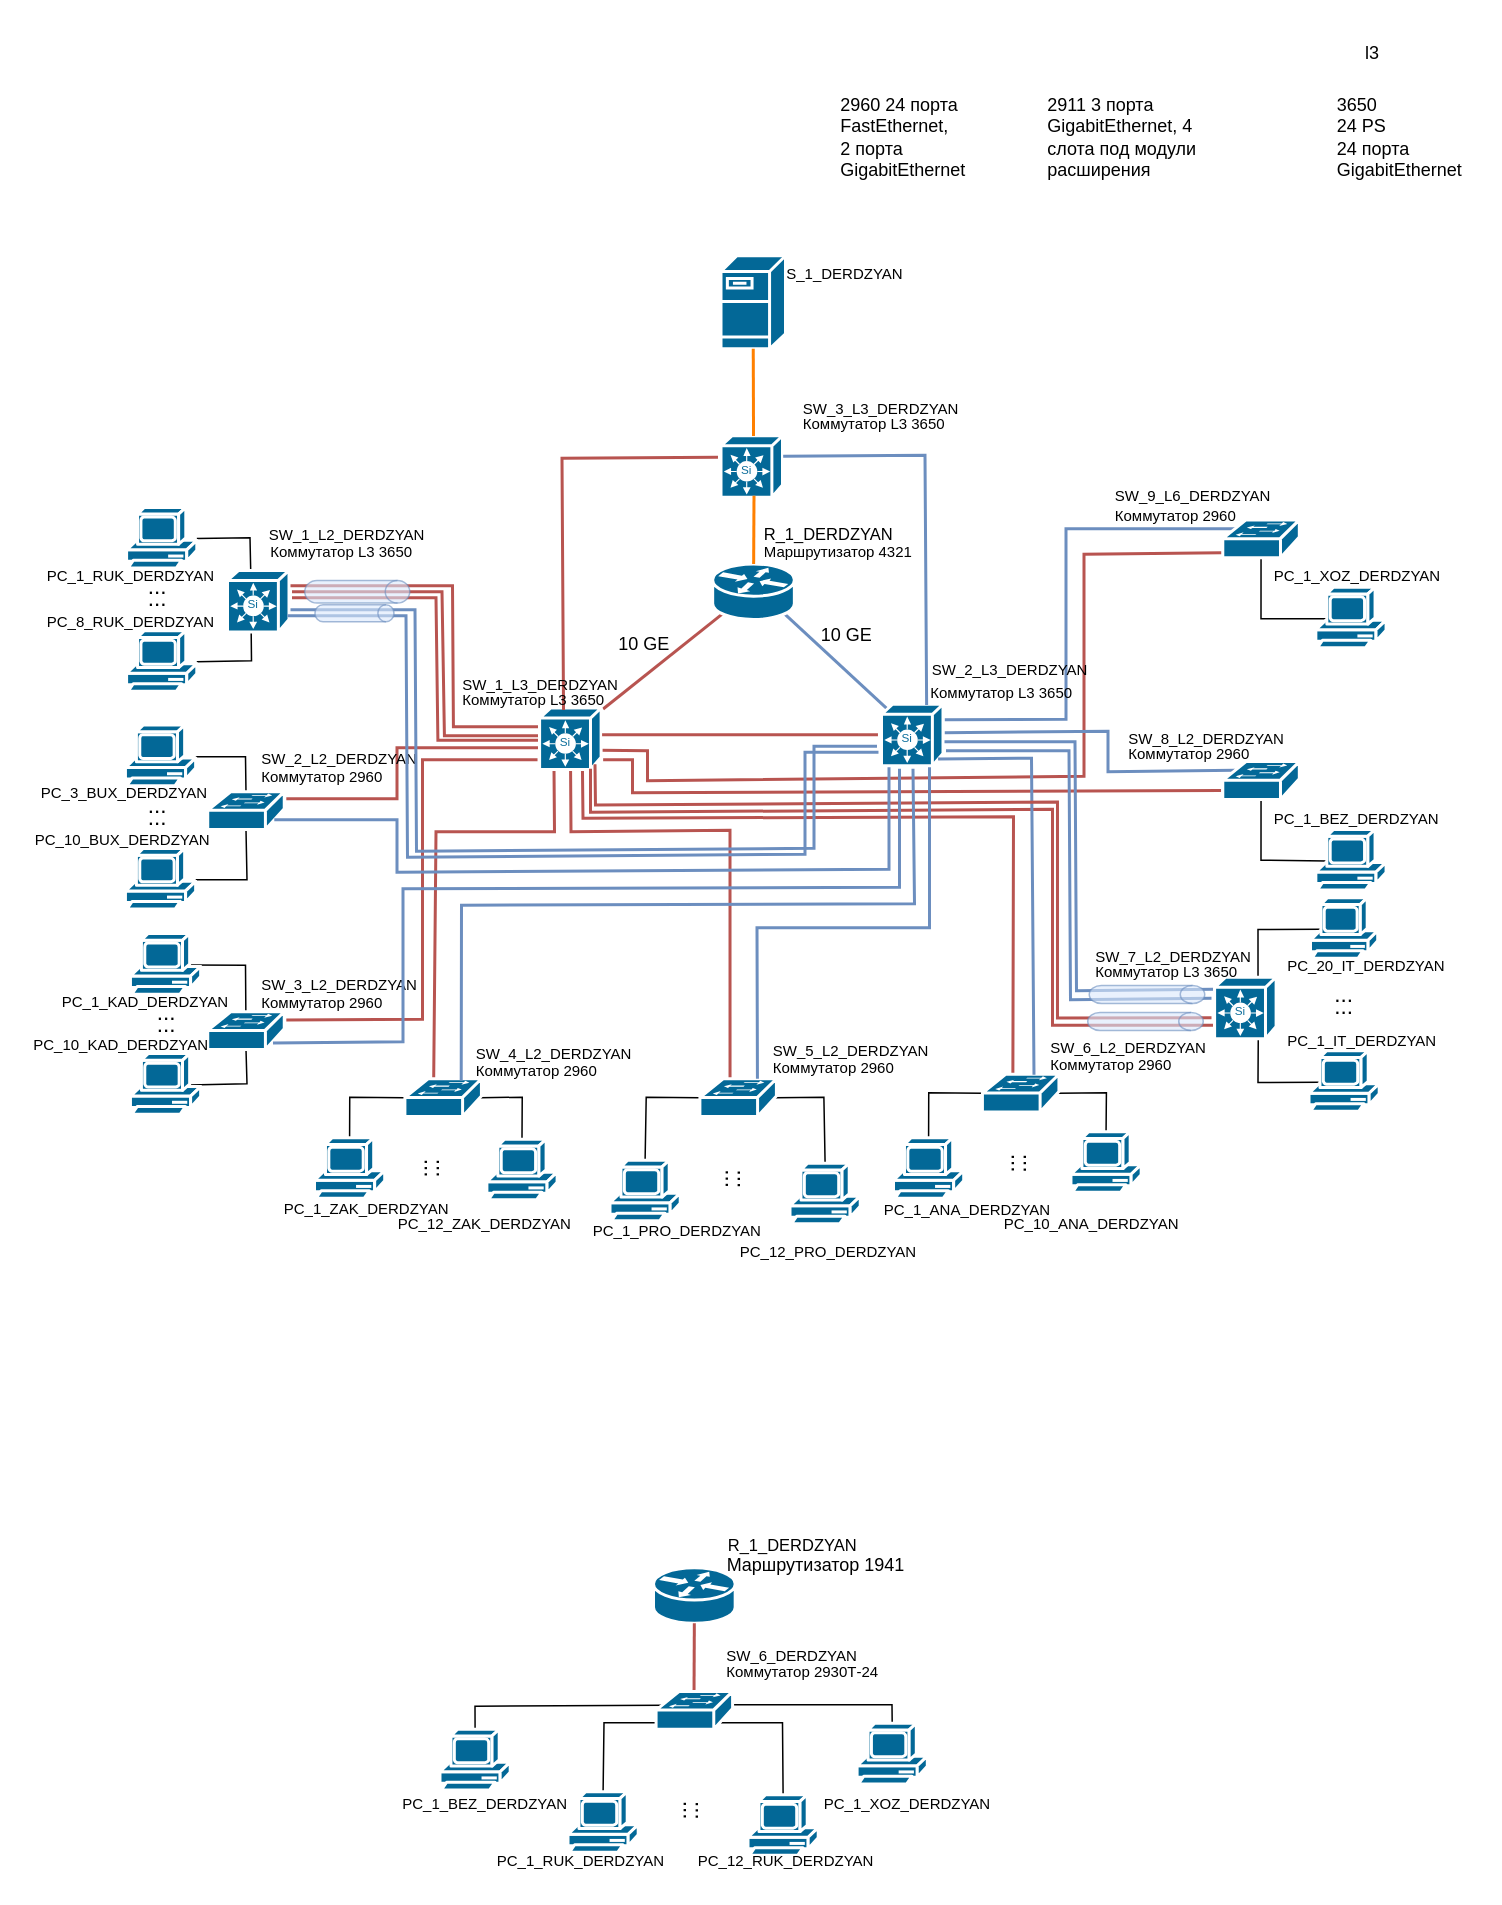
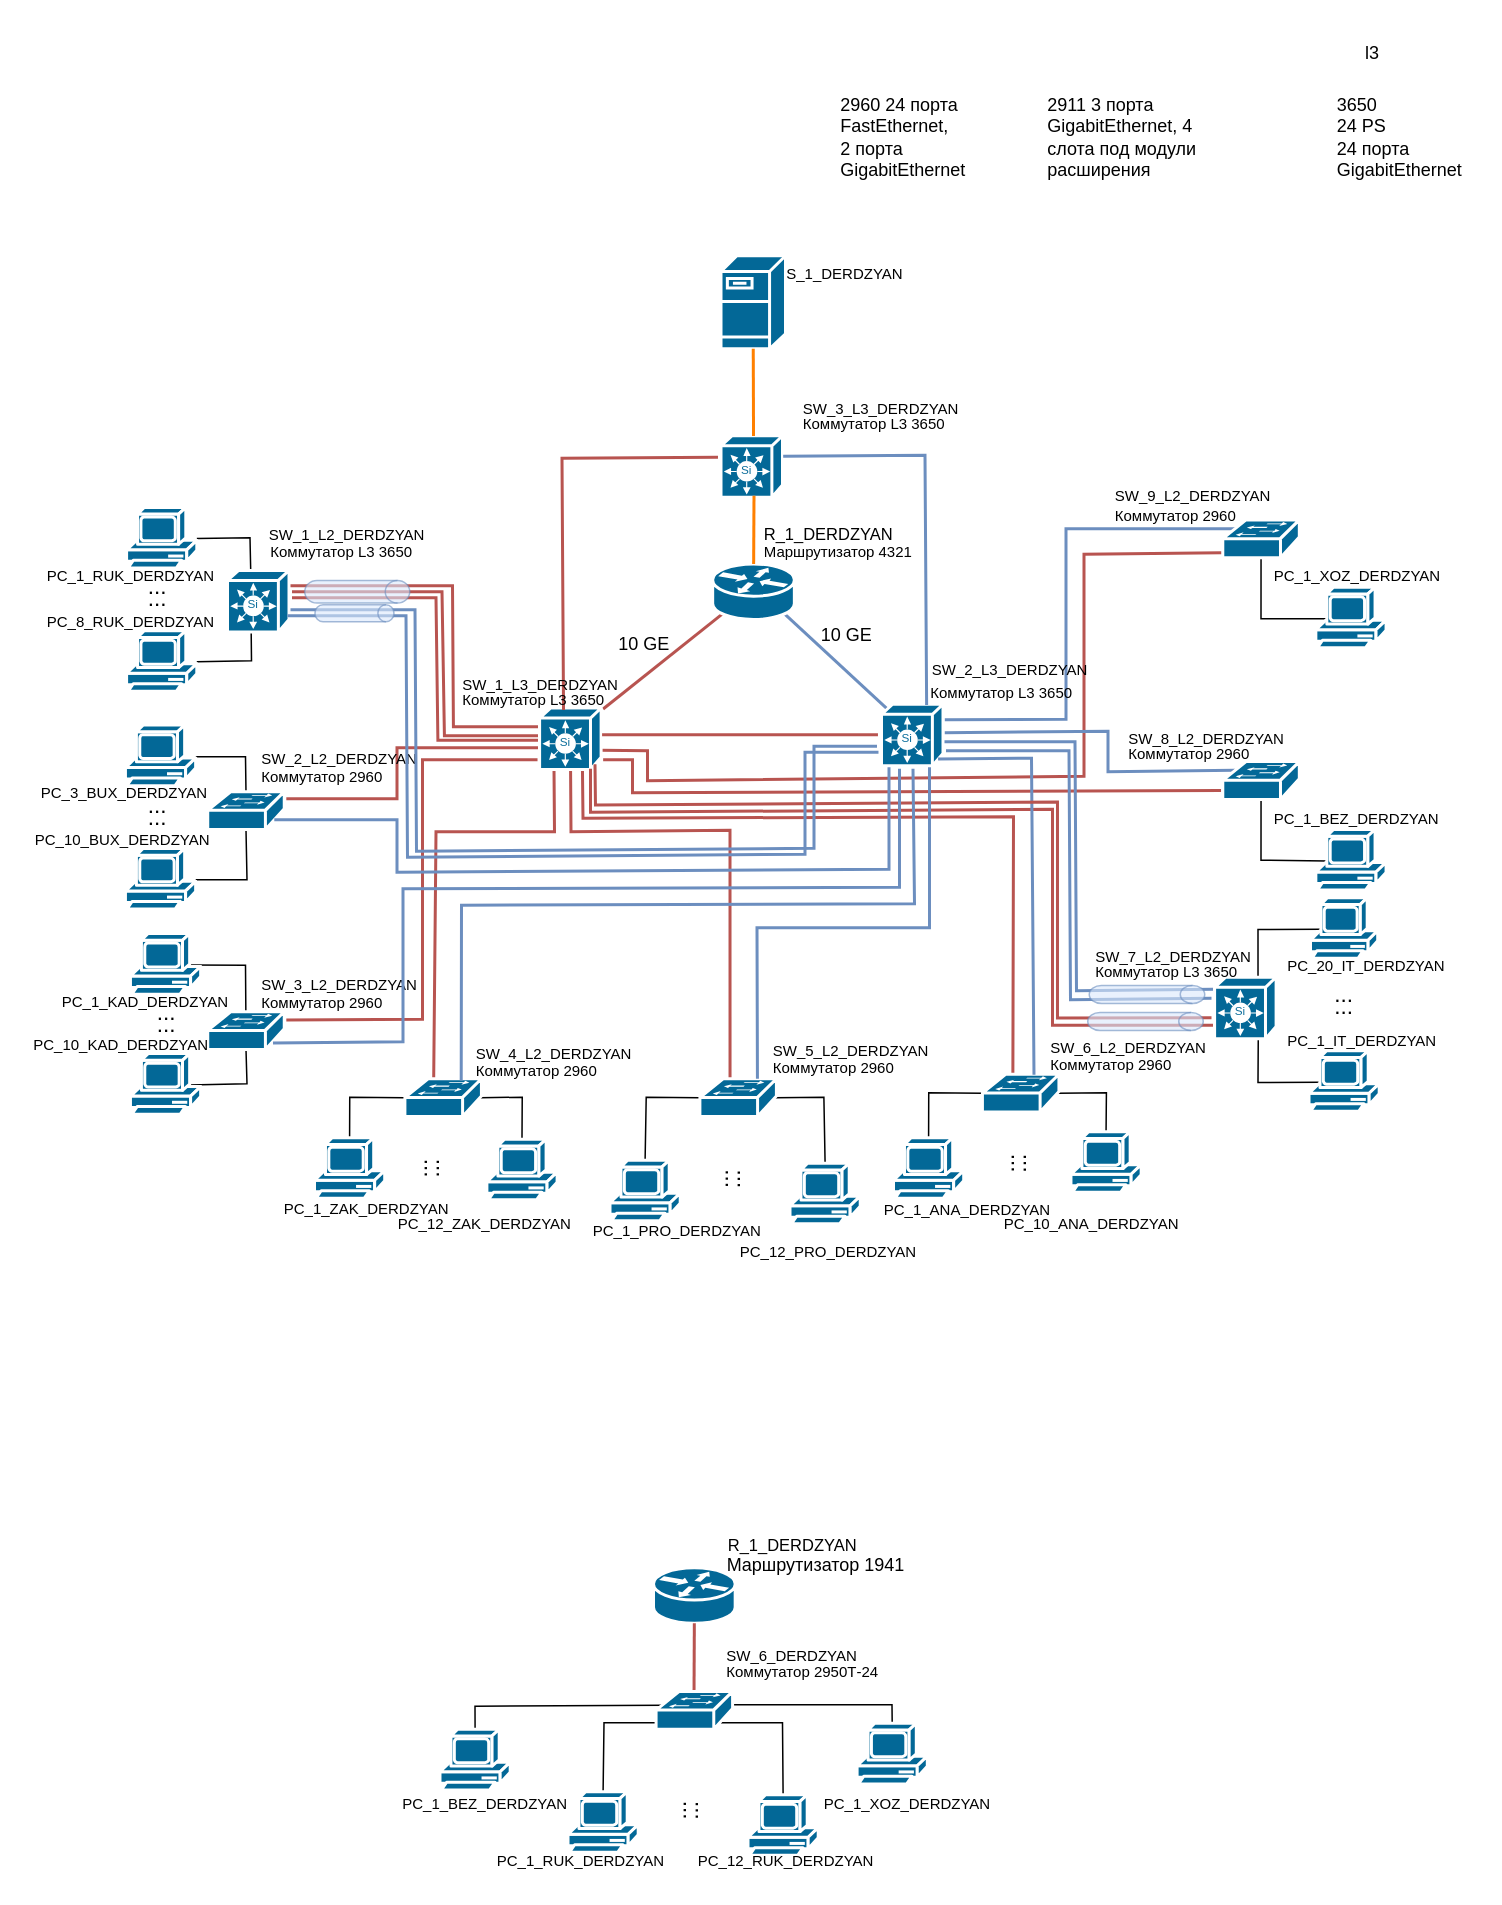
(1175, 506) -> (1175, 506)
(807, 1673) -> (807, 1673)
